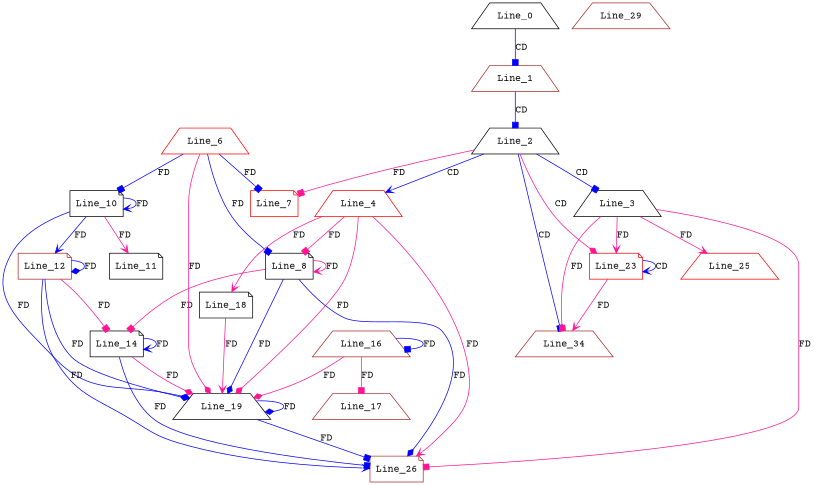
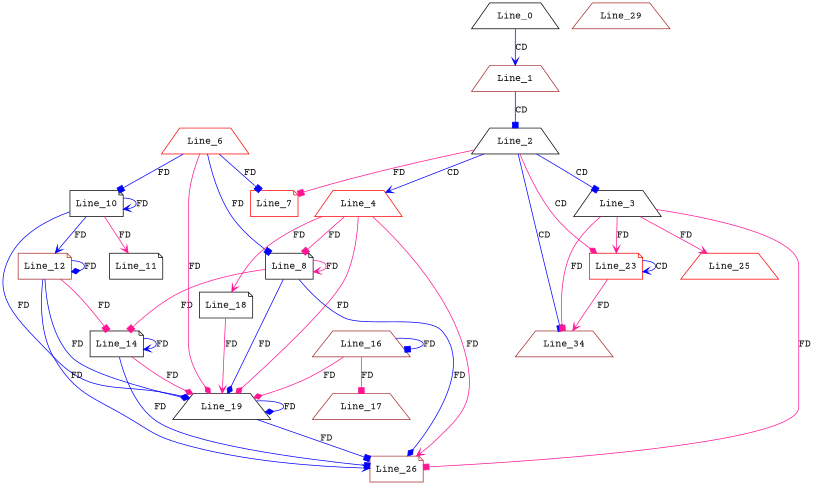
(515, 44) -> (515, 44)
